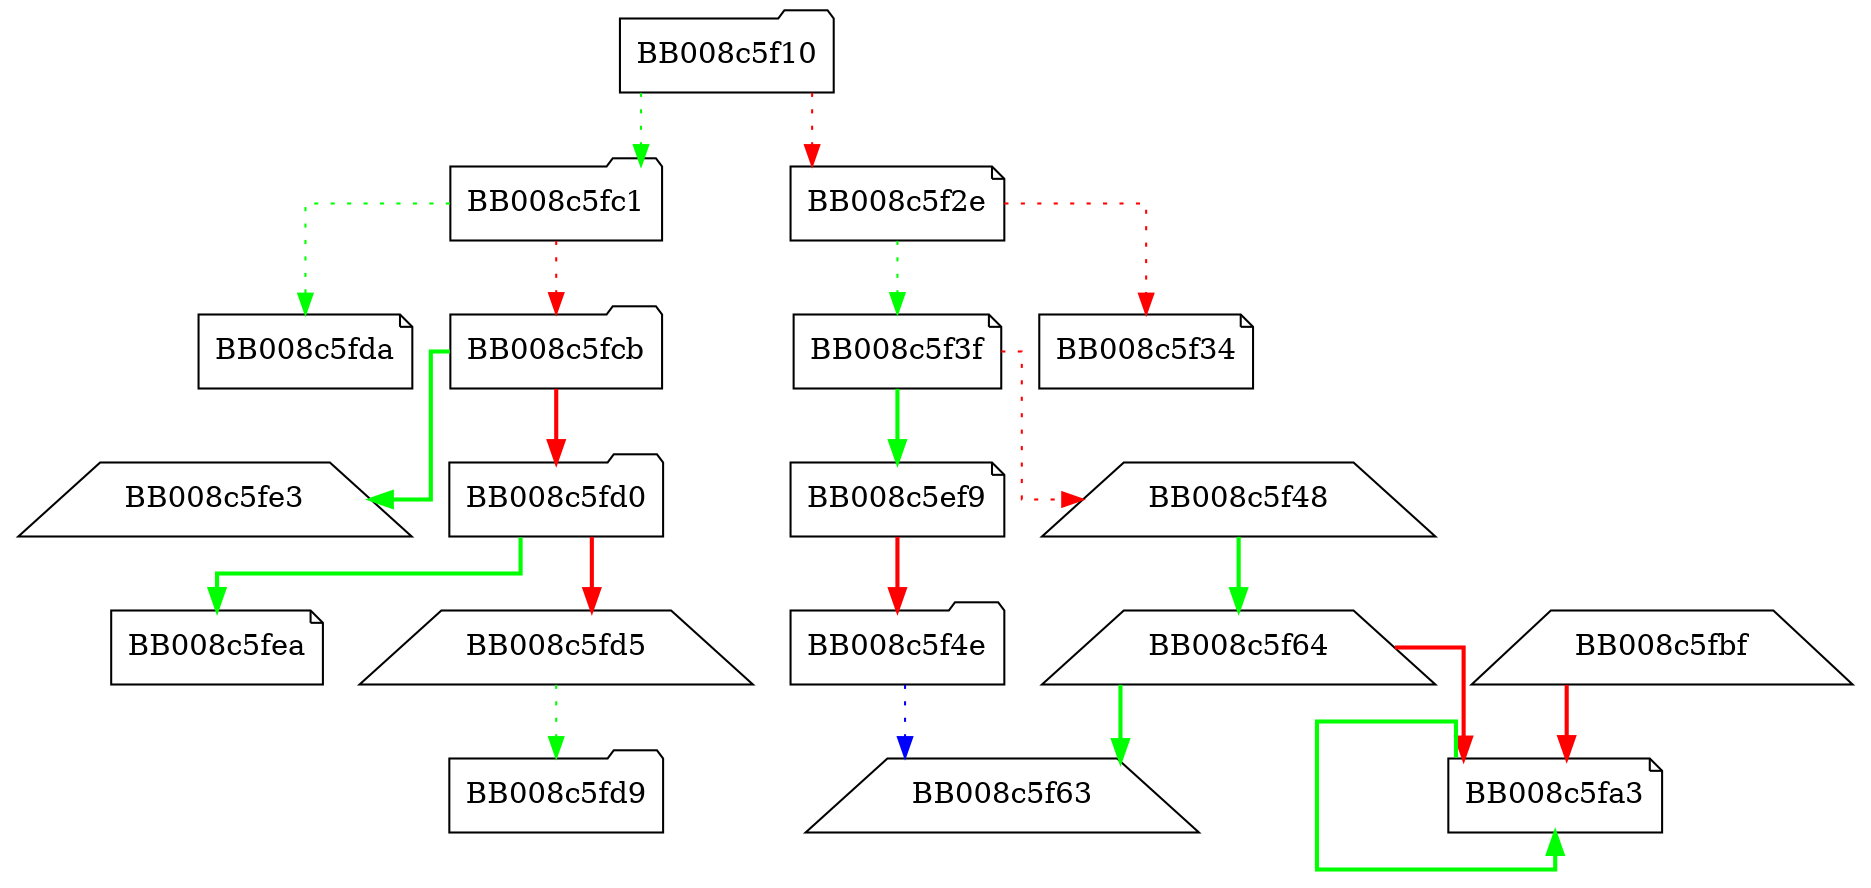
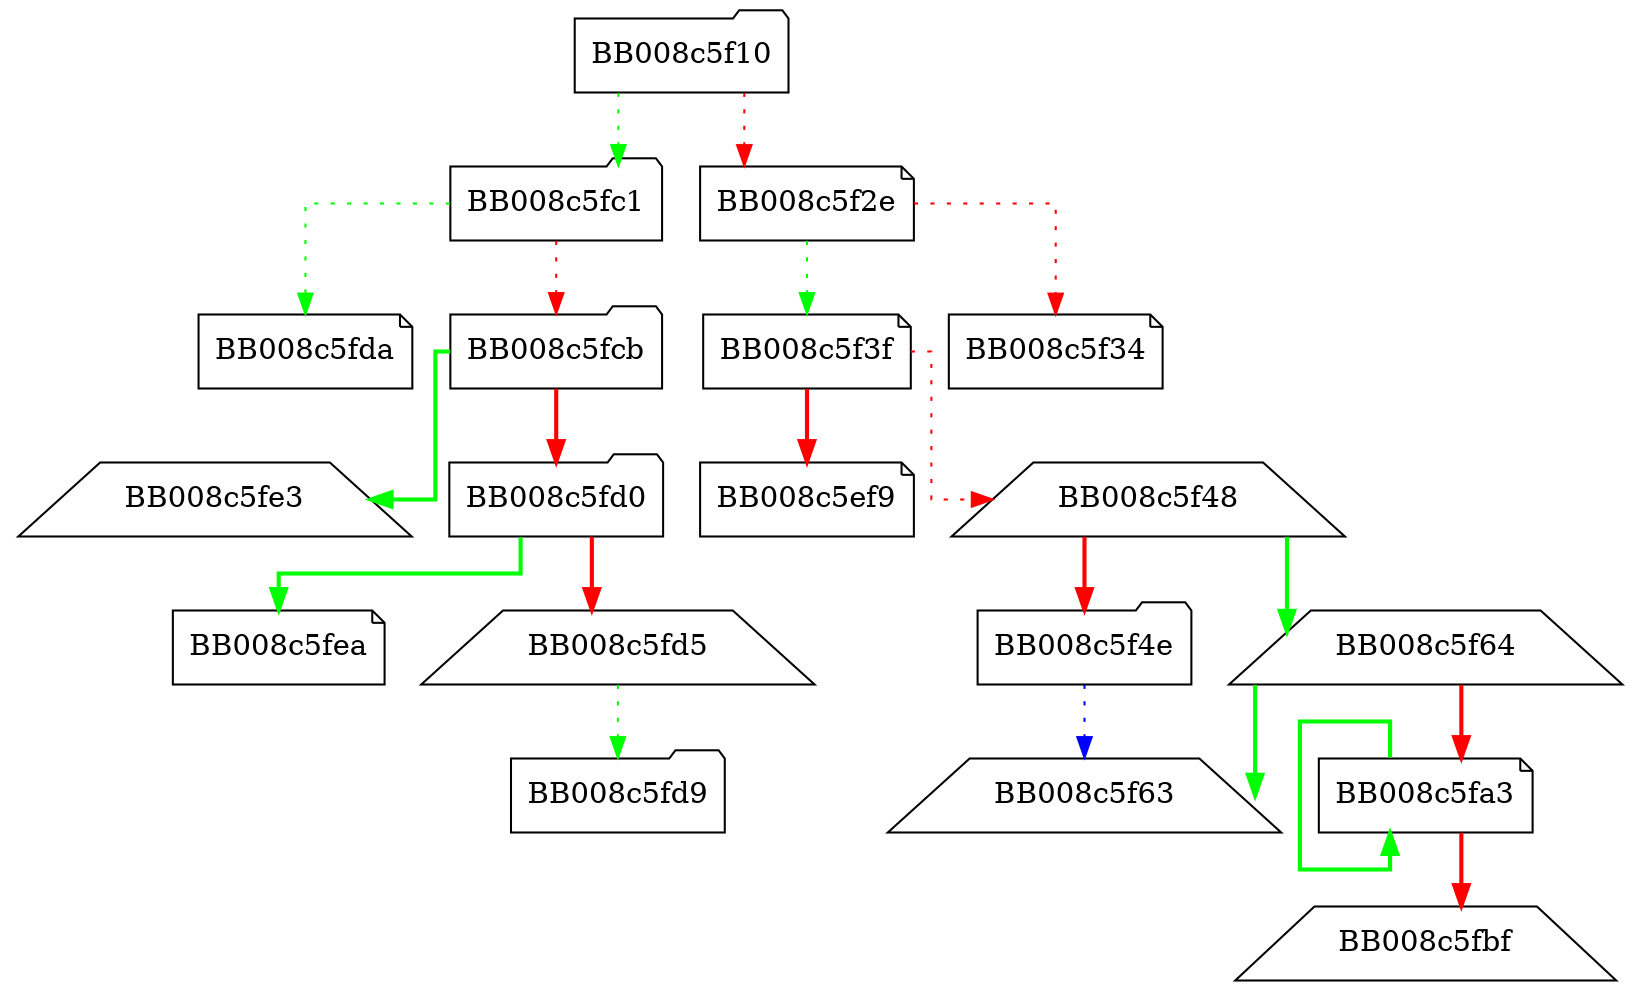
(897, 415) -> (807, 415)
(897, 563) -> (1084, 563)
(1567, 711) -> (1461, 859)
